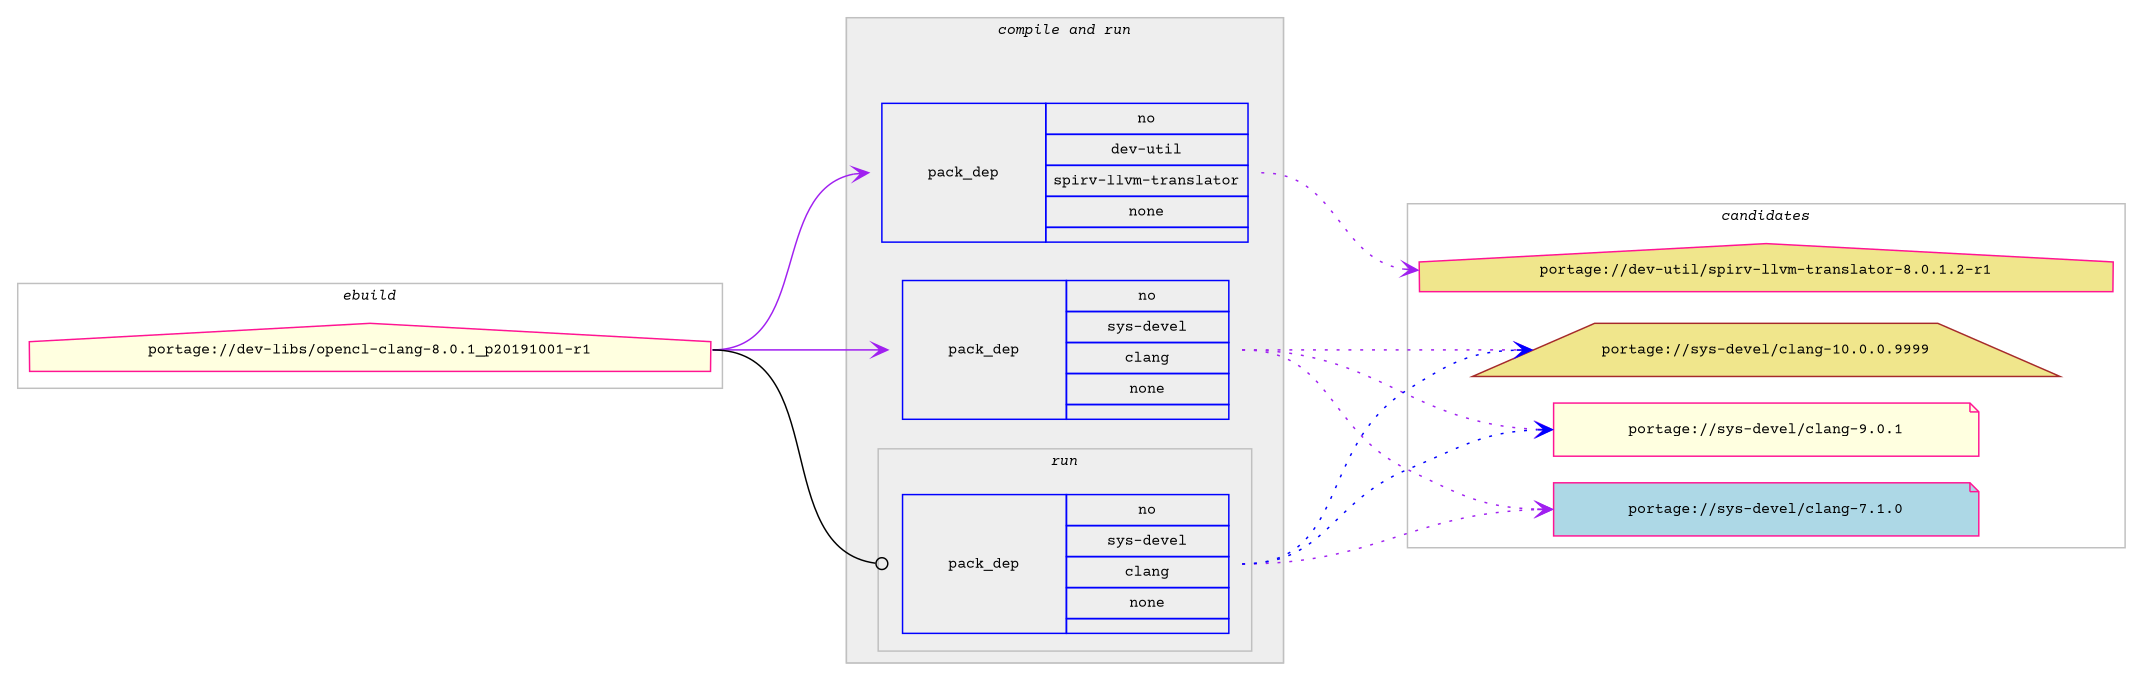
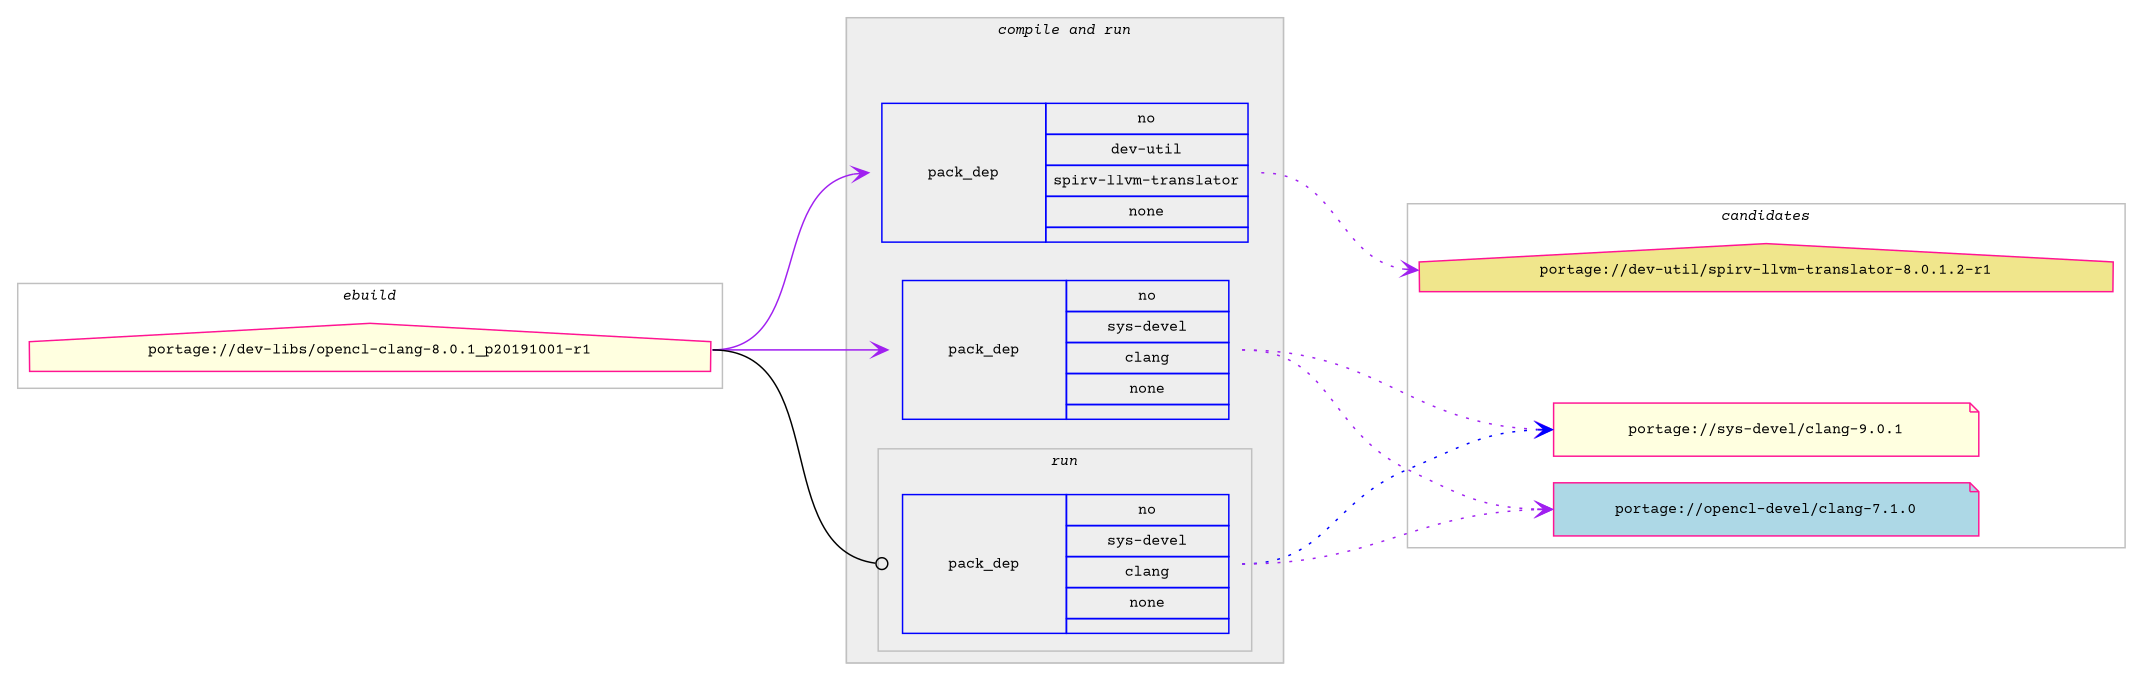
(1766, 350) -> none
(1766, 509) -> (1766, 509)
